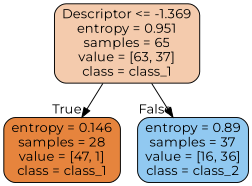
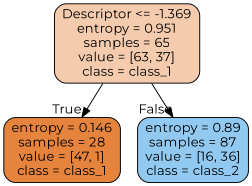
(193, 150) -> (193, 150)
